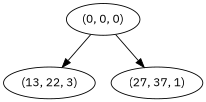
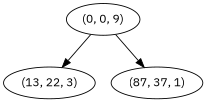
(103, 19) -> (103, 19)
(157, 83) -> (157, 83)
